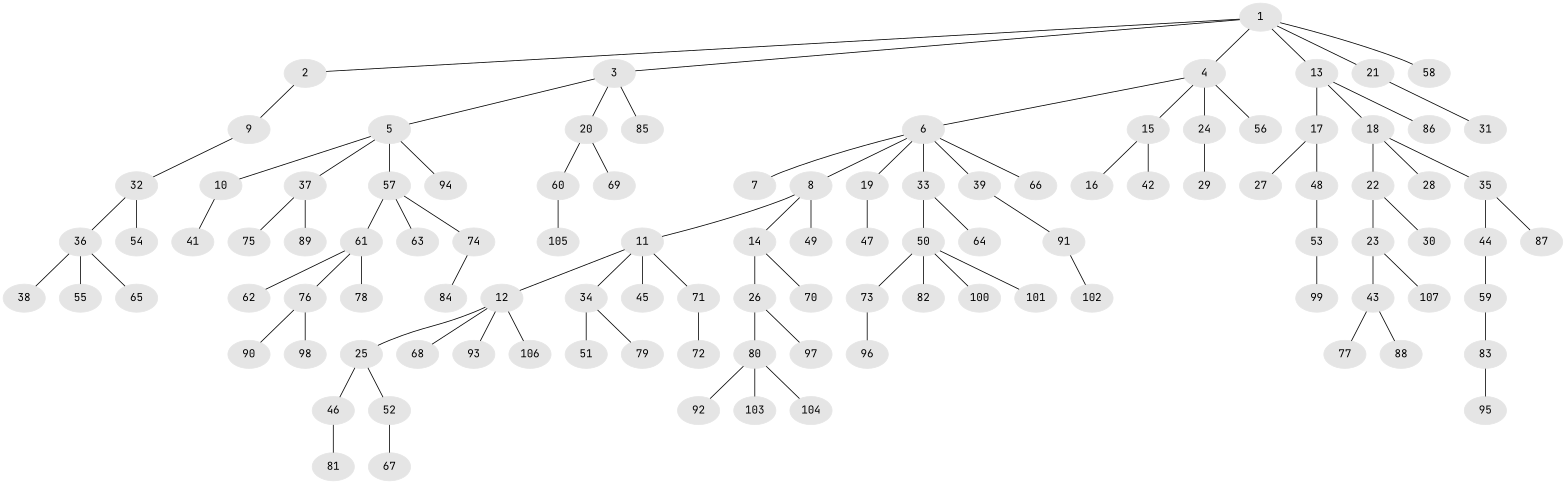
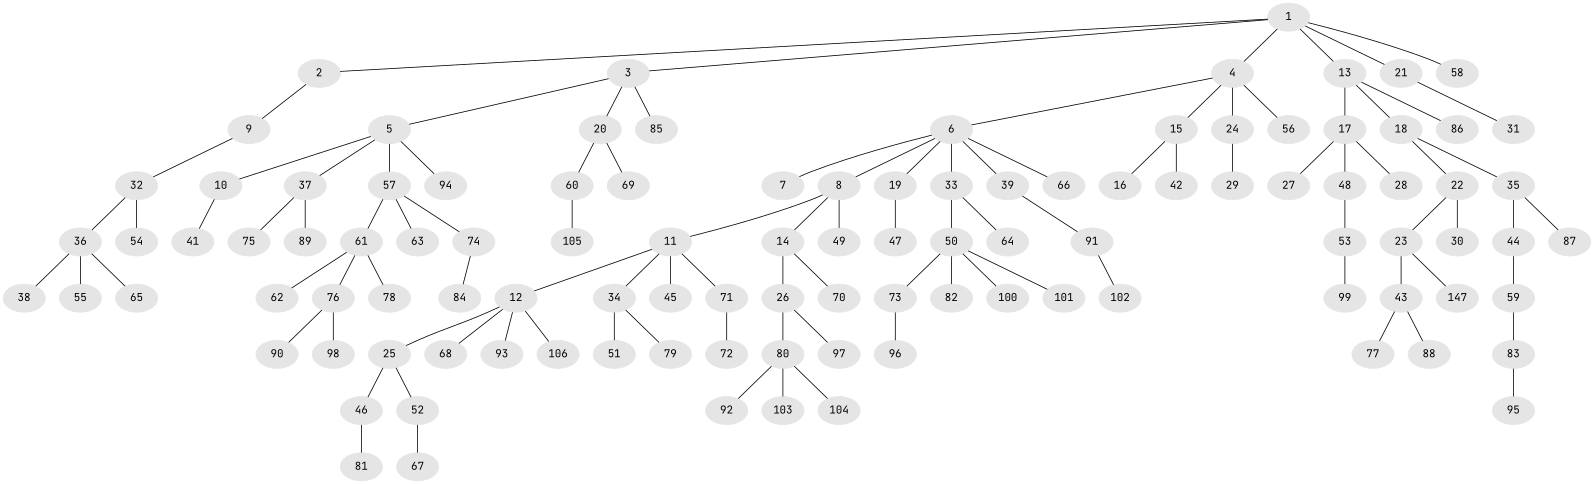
(1401, 158) -> (1373, 158)
(1429, 298) -> (1457, 298)
